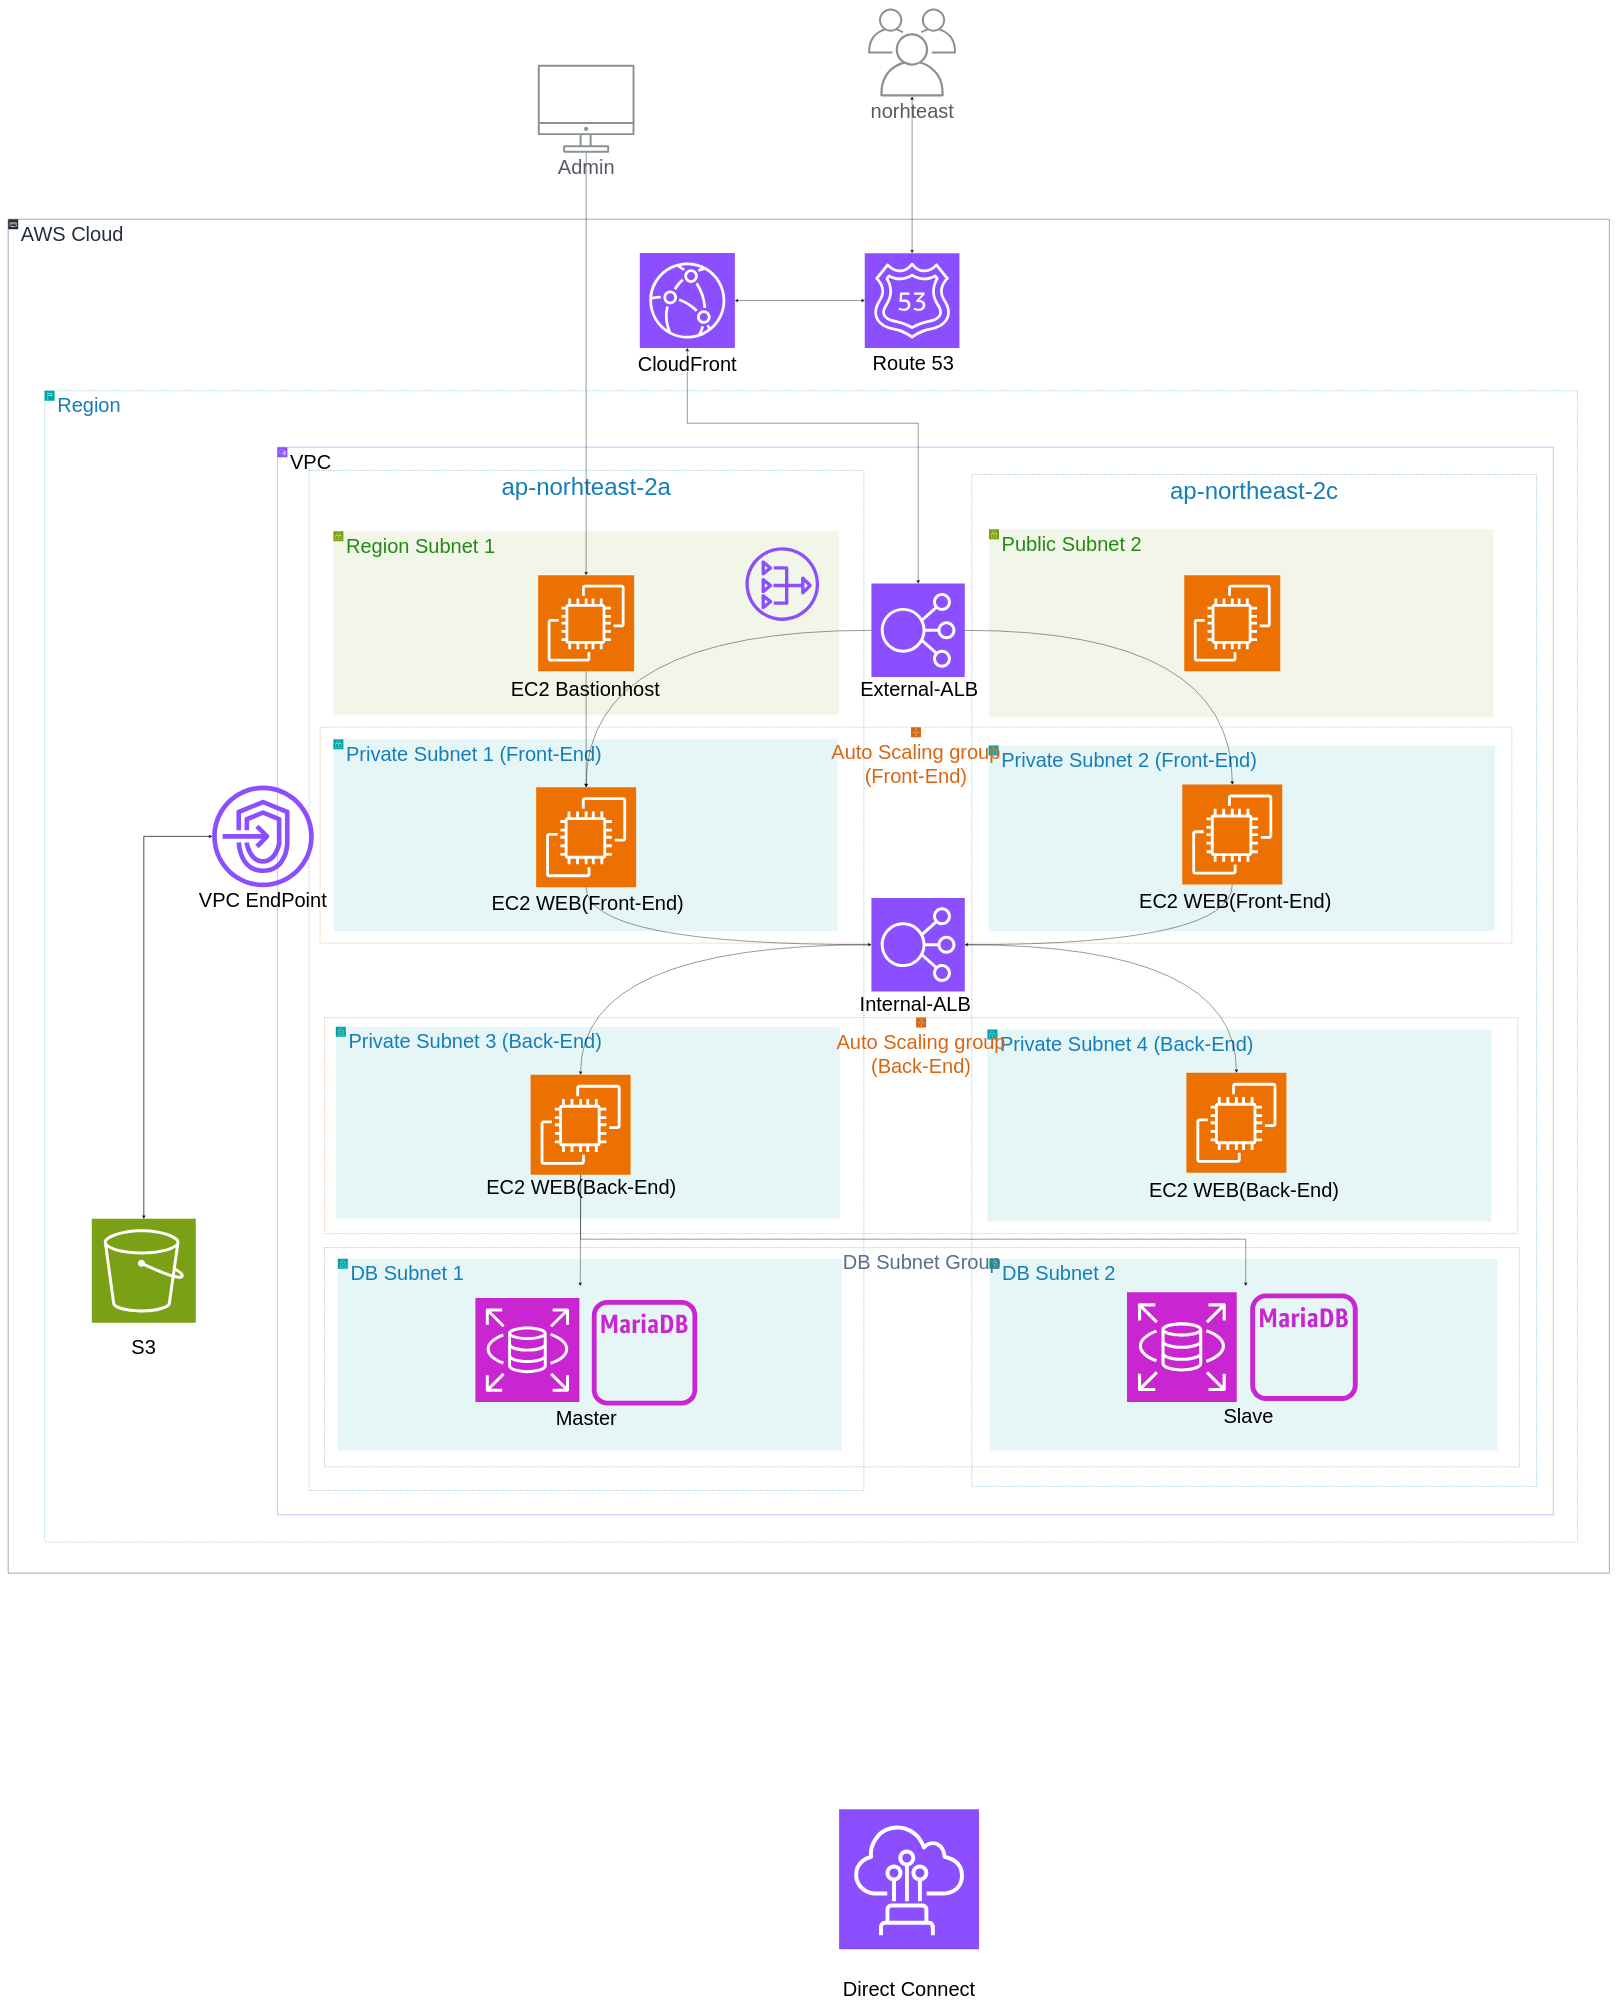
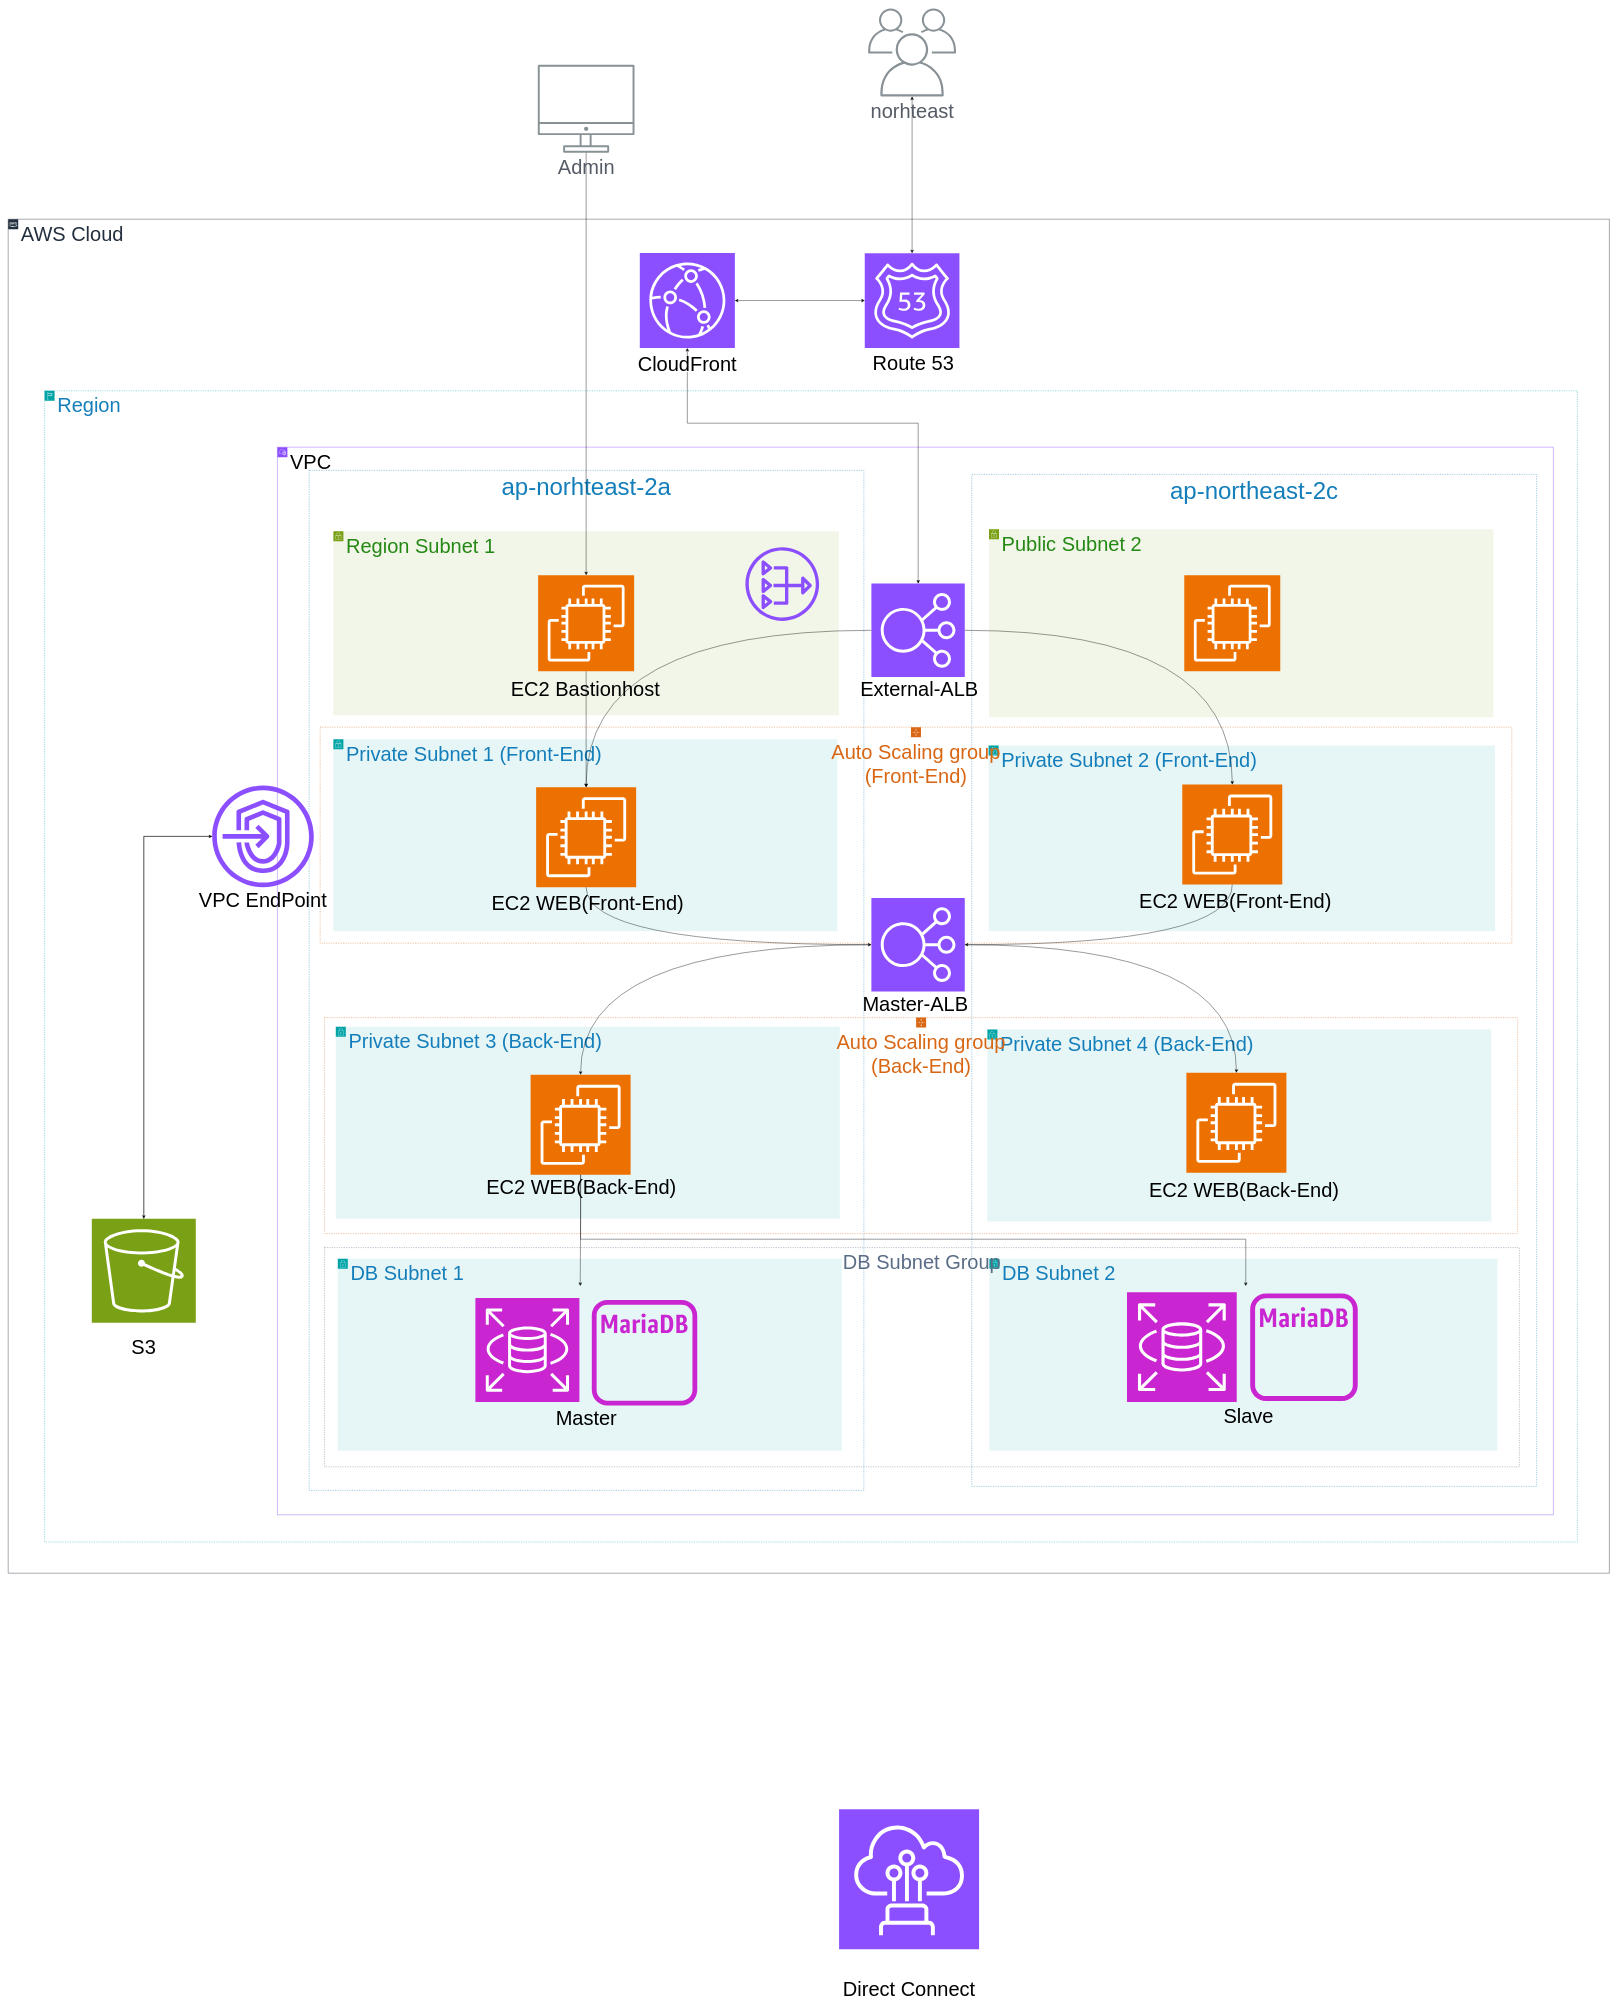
(915, 1004) -> (915, 1004)
